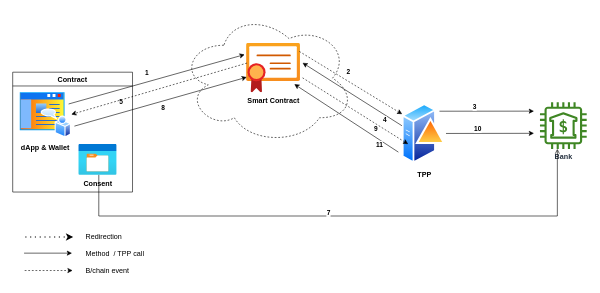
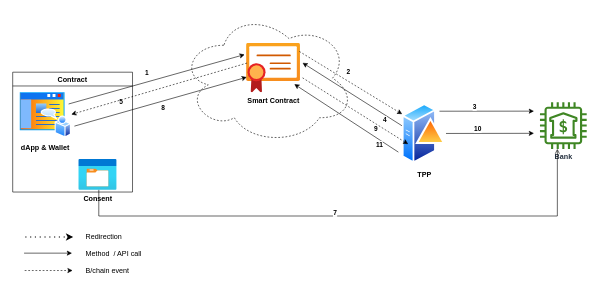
(98, 160) -> (98, 175)
(117, 254) -> (117, 254)
